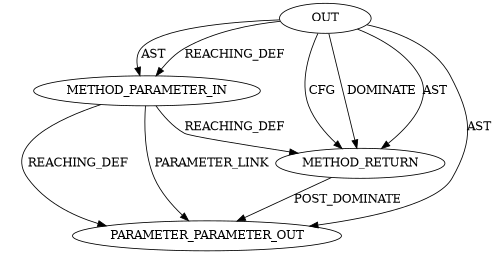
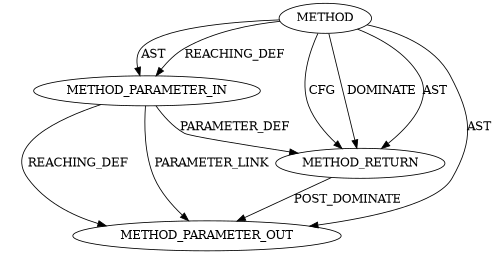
(325, 18) -> (325, 18)
(235, 127) -> (235, 127)
(207, 236) -> (207, 236)
